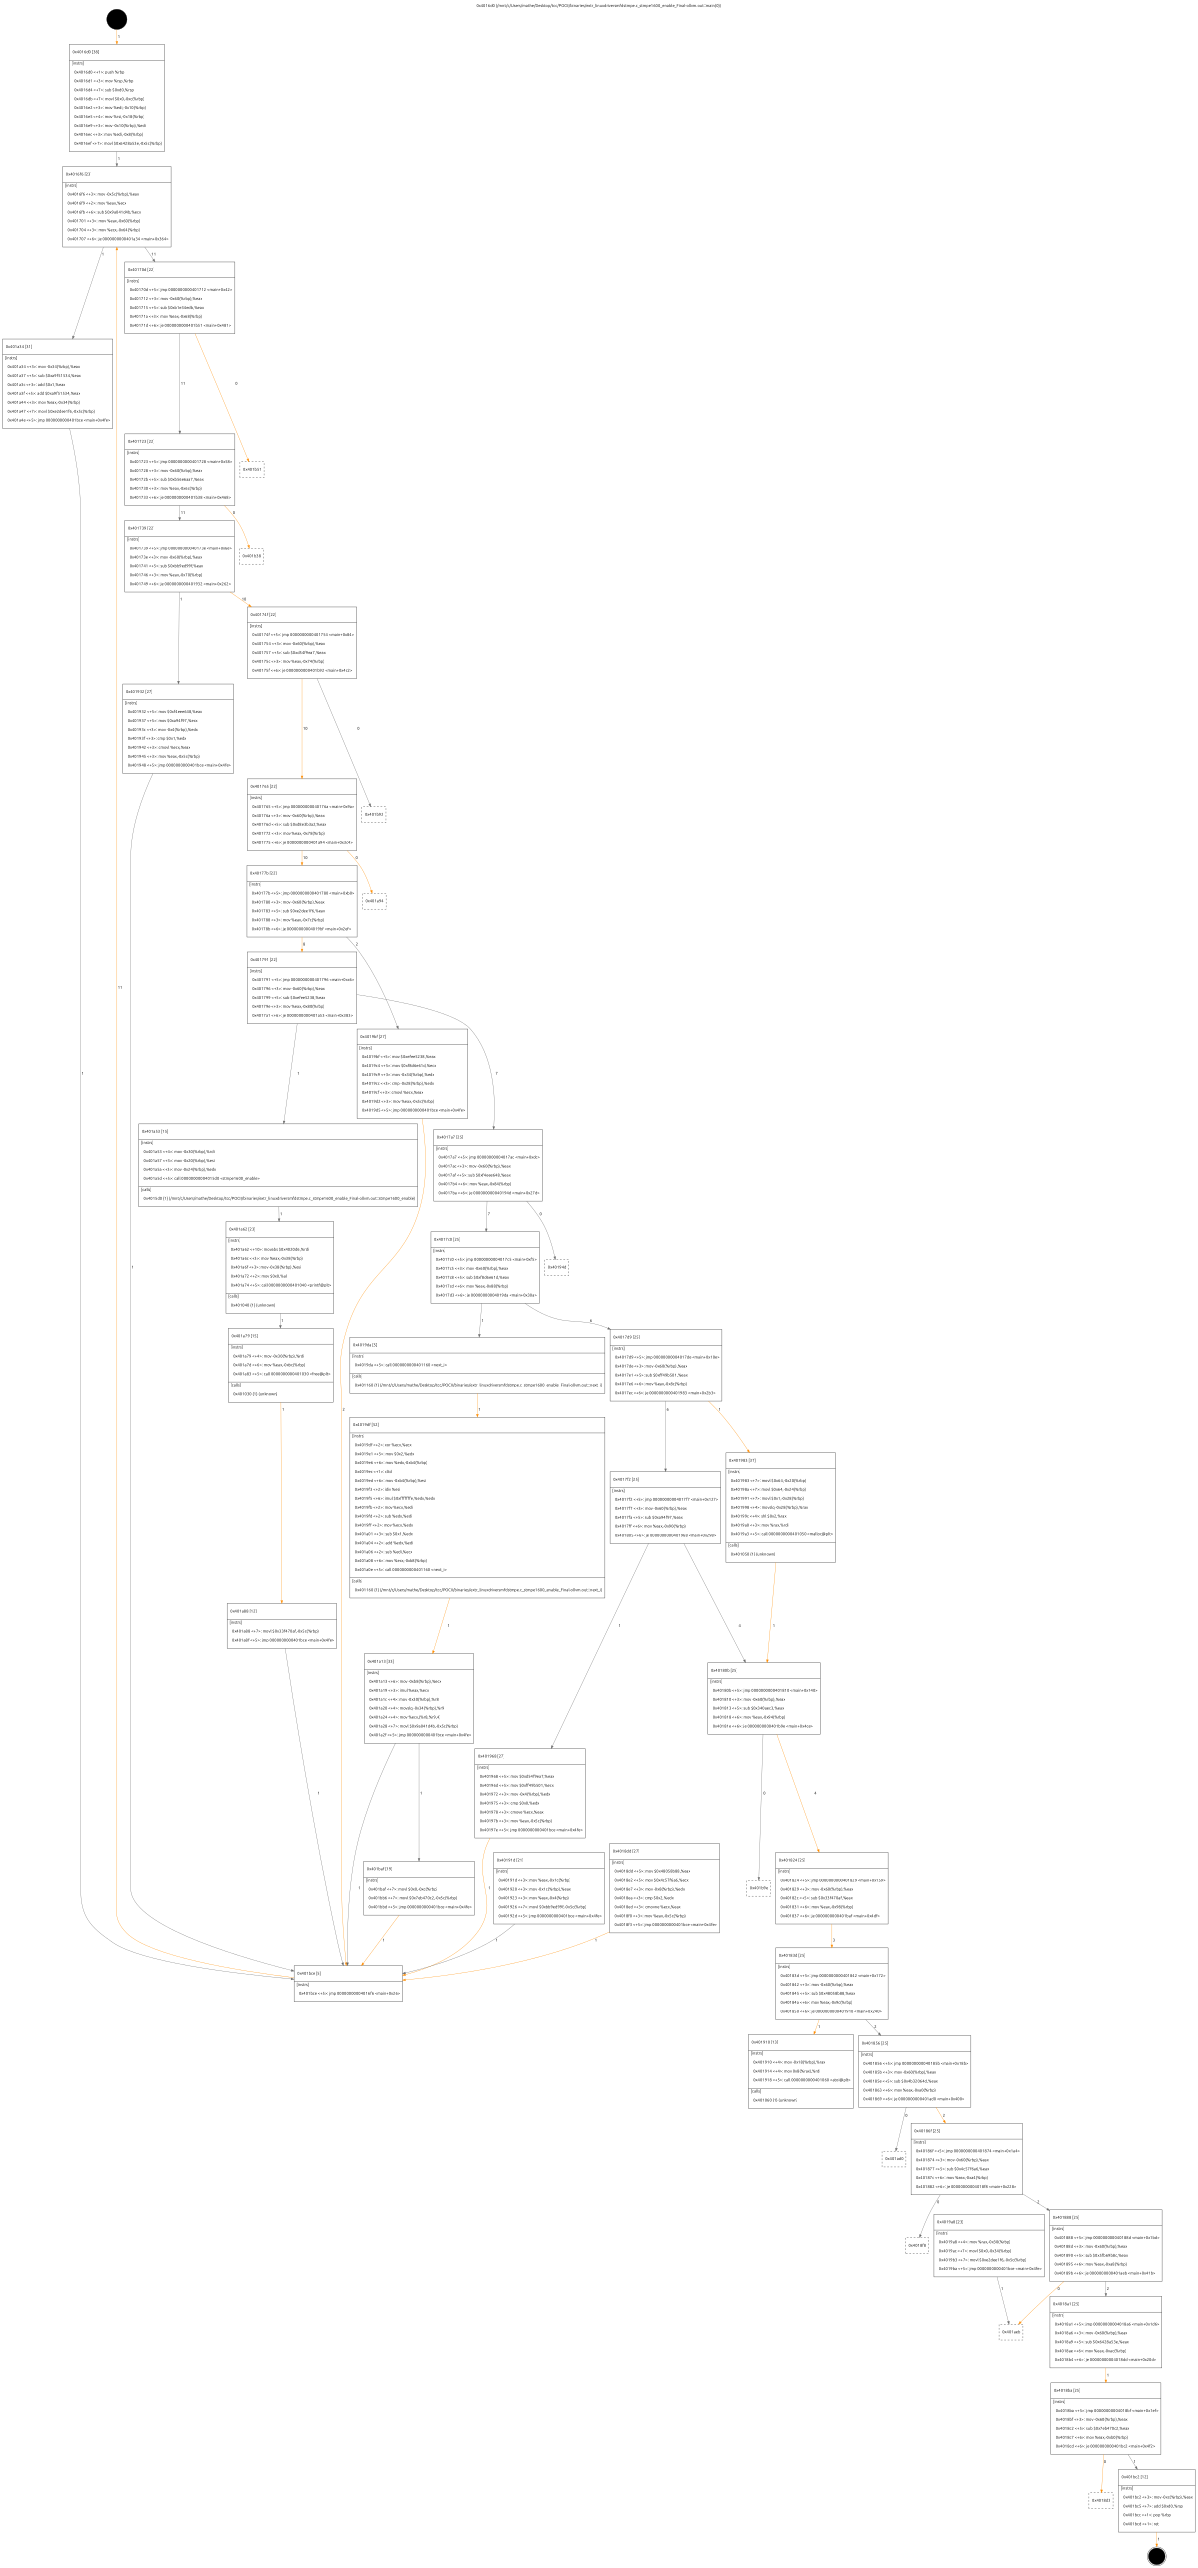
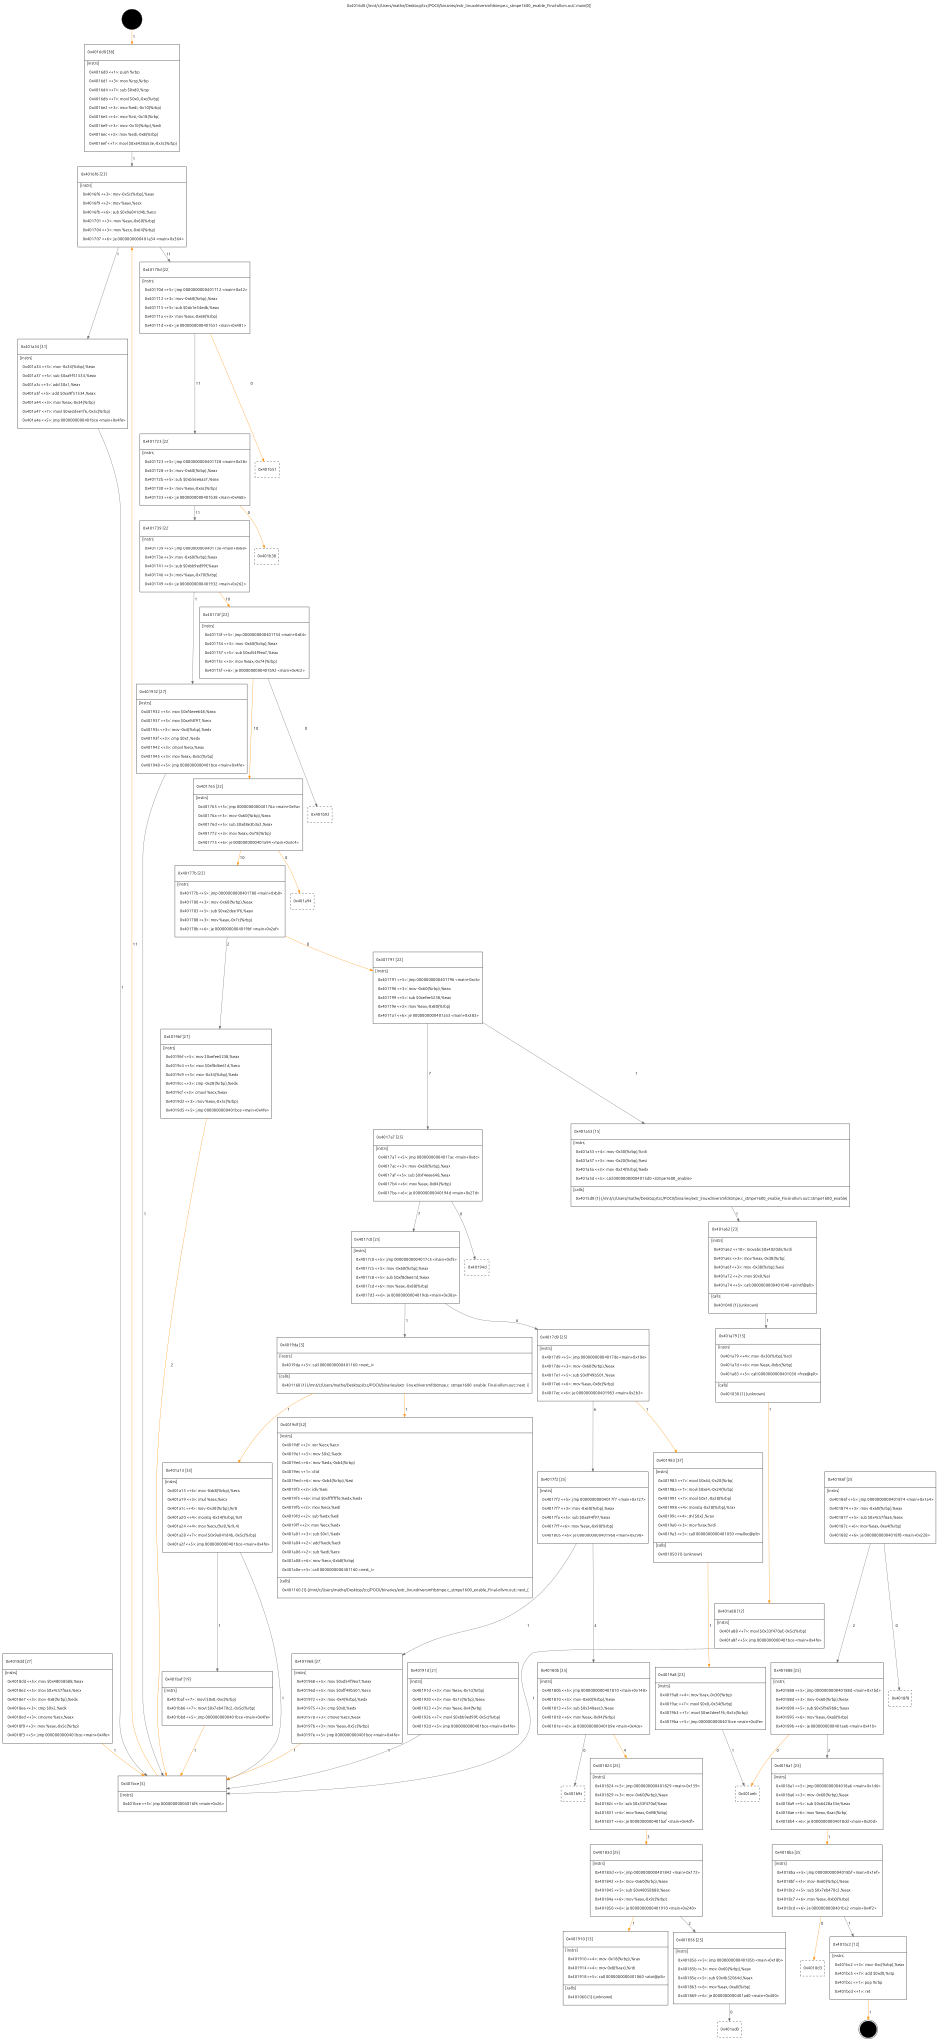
(772, 1611) -> (708, 1613)
(442, 1624) -> (271, 1421)
(940, 2114) -> none
